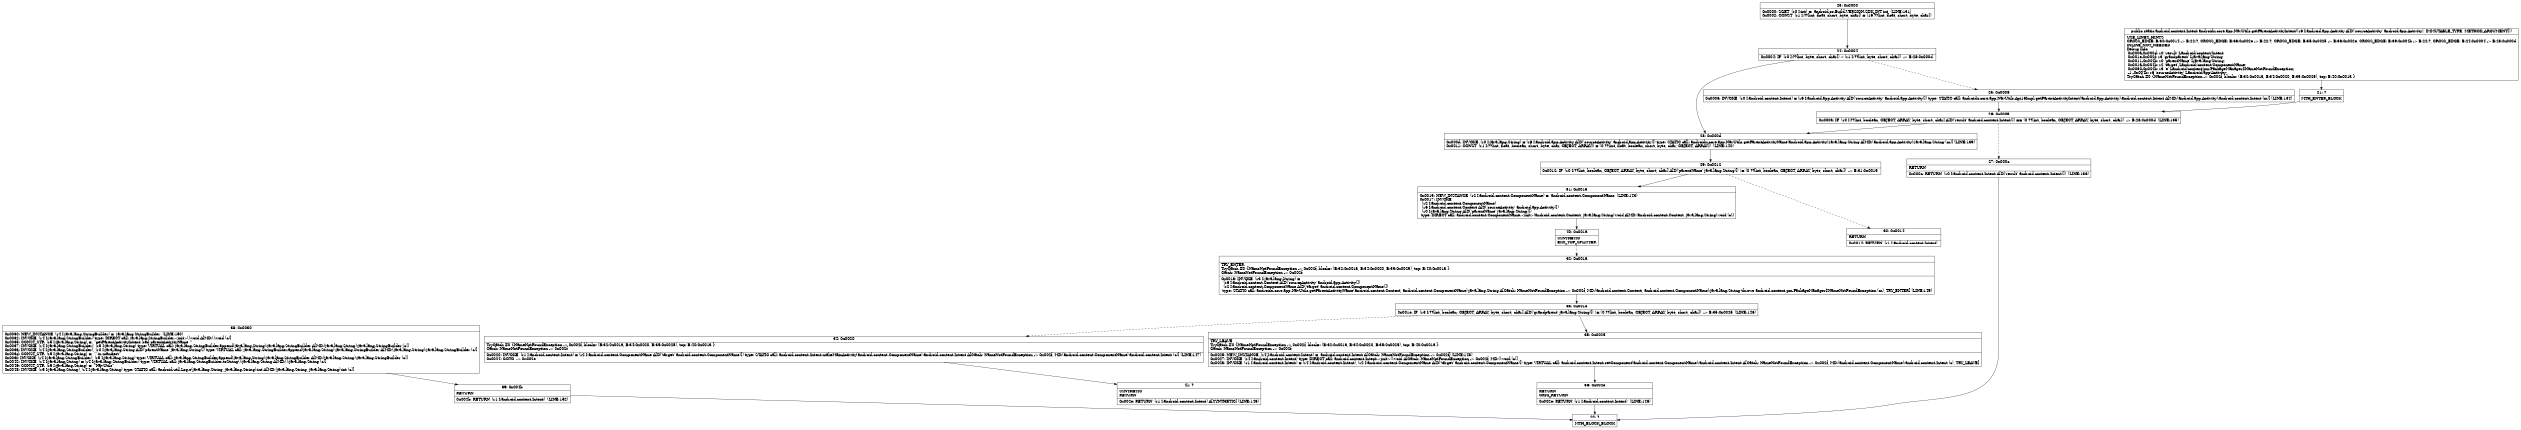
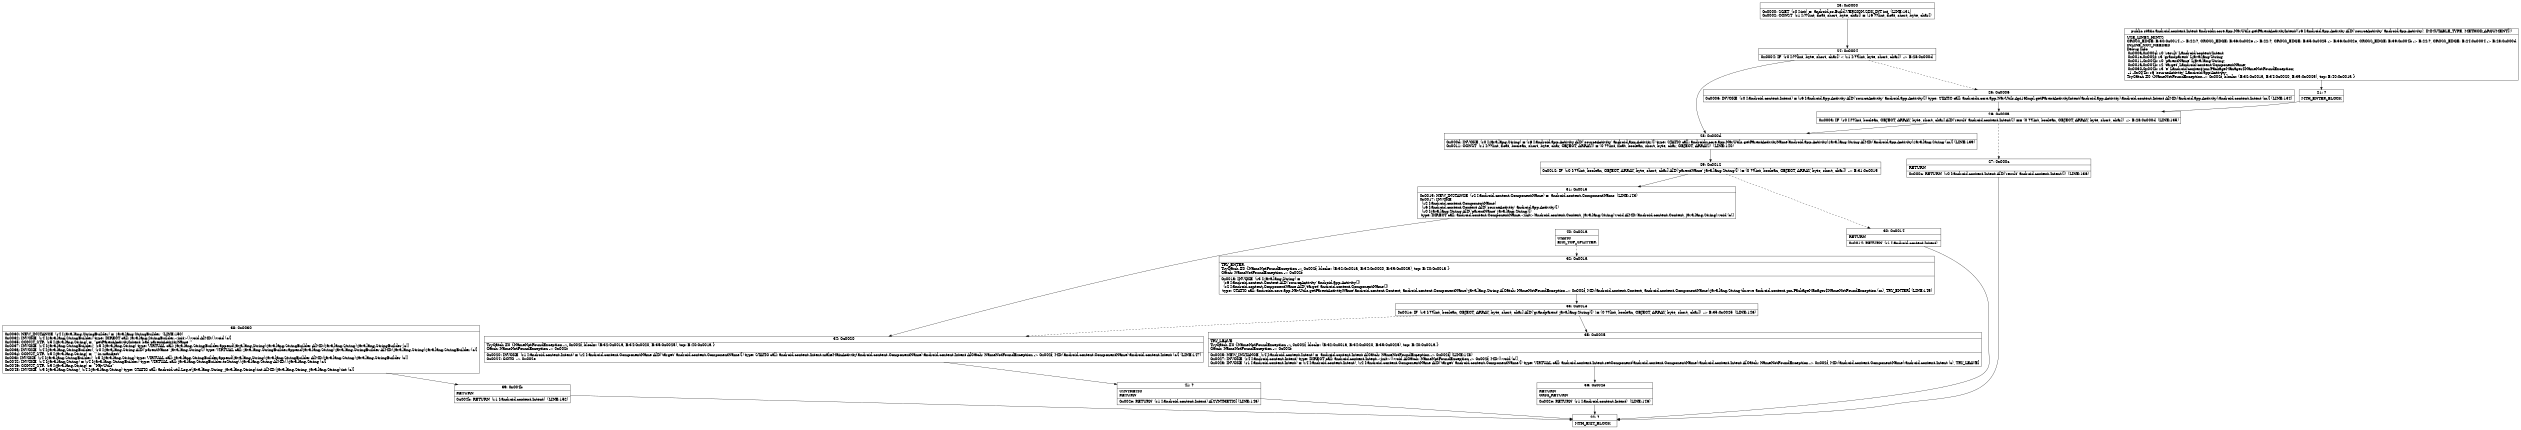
(1577, 223) -> (1168, 266)
(1569, 238) -> (1564, 238)
none -> (1884, 396)
none -> (1415, 409)
(1595, 424) -> (1593, 424)
